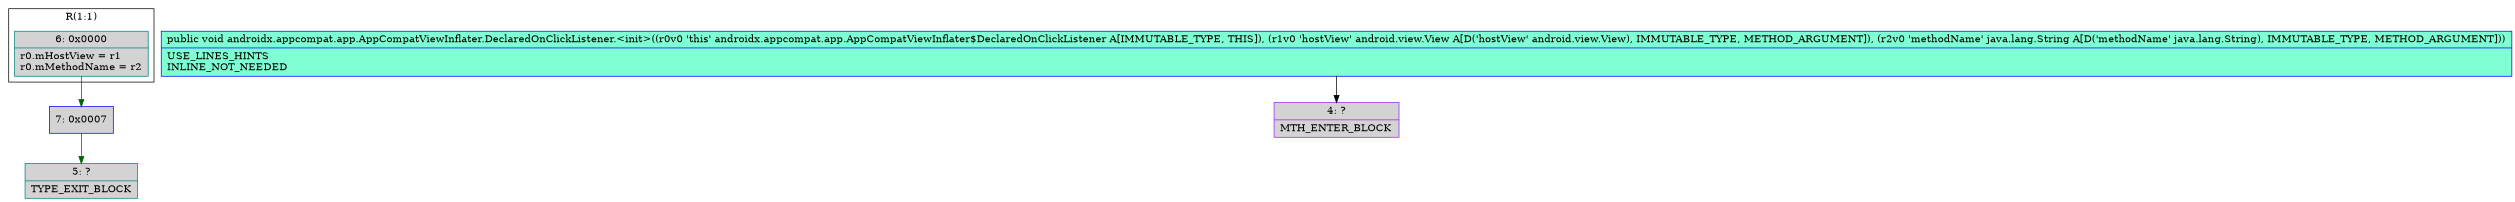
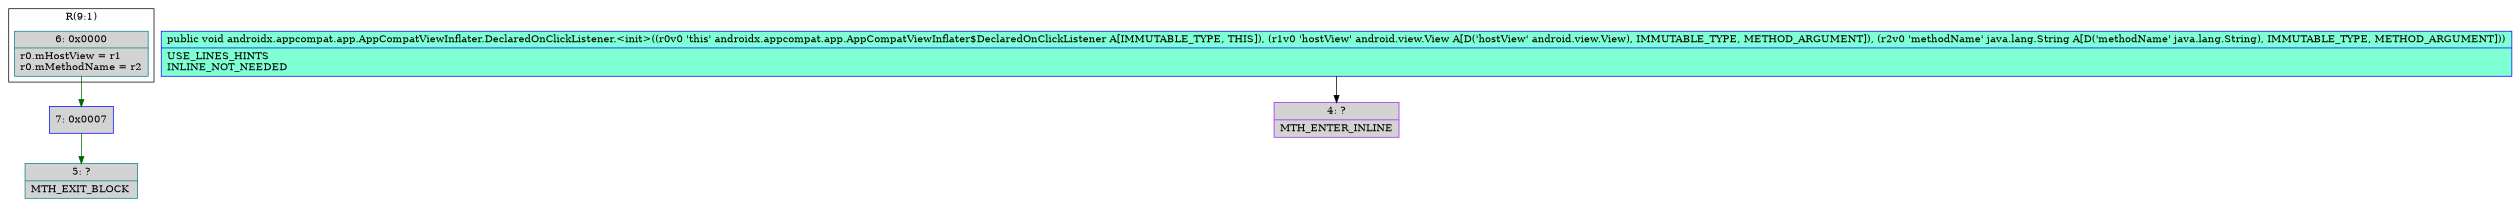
(81, 17) -> (81, 17)
(1336, 128) -> (1337, 128)
(81, 189) -> (80, 189)
